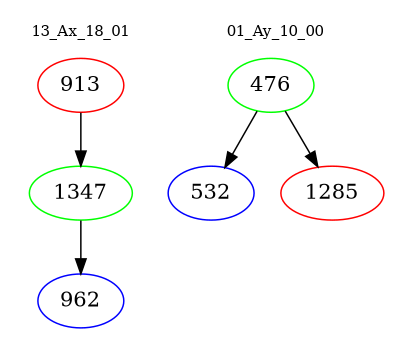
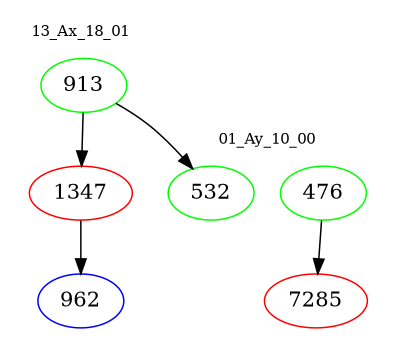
(81, 85) -> (84, 85)
(245, 133) -> (166, 140)
(81, 193) -> (81, 193)
(211, 193) -> (211, 193)
(332, 193) -> (316, 301)
